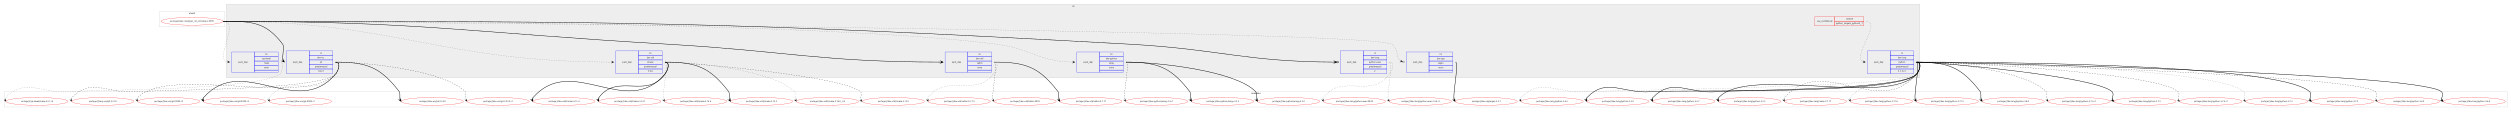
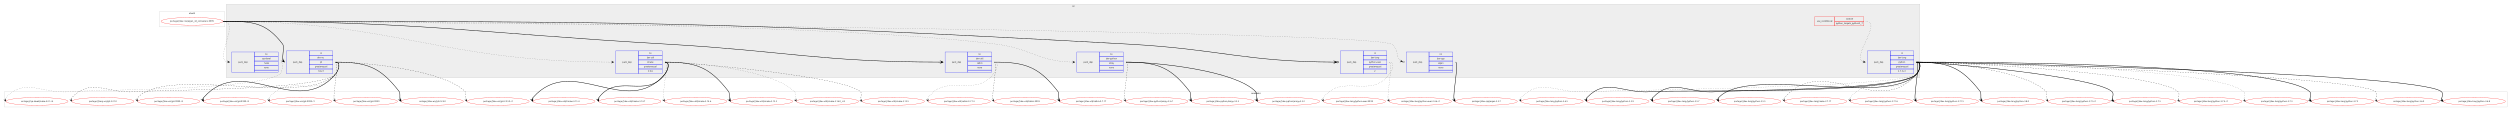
none -> (366, 101)
